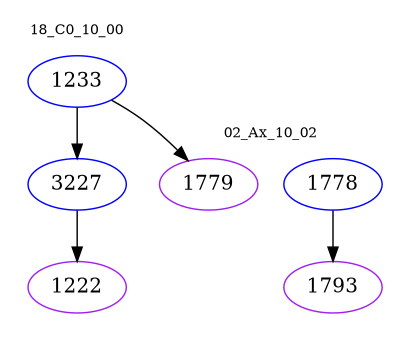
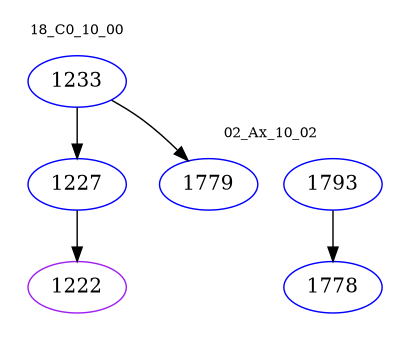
(77, 184) -> (77, 184)
(209, 184) -> (209, 184)
(333, 229) -> (333, 229)
(333, 287) -> (333, 184)
